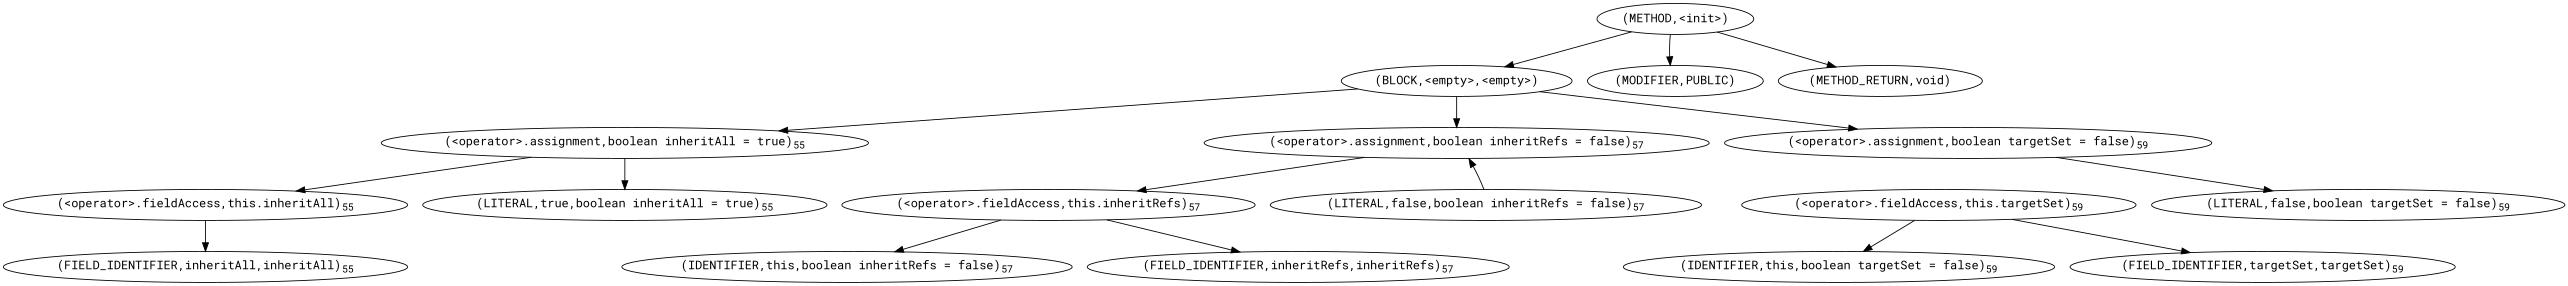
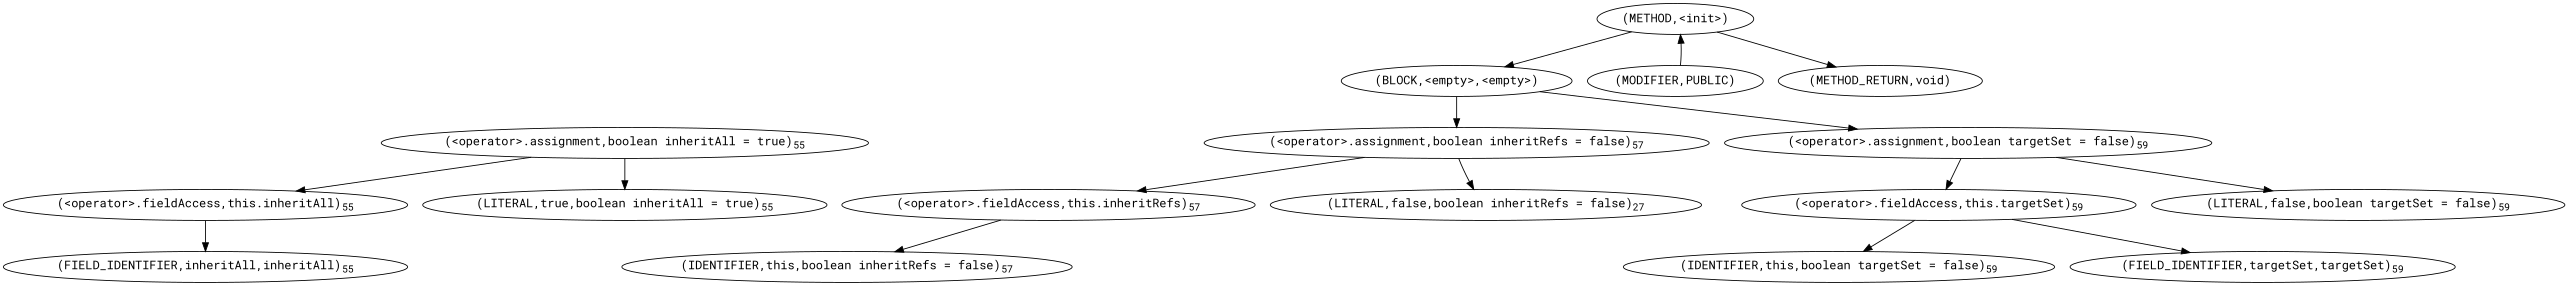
(1670, 46) -> (1681, 54)
(1073, 110) -> none
none -> (1955, 170)
(1479, 178) -> (1464, 170)
(1639, 204) -> (1639, 204)
(1298, 267) -> none
